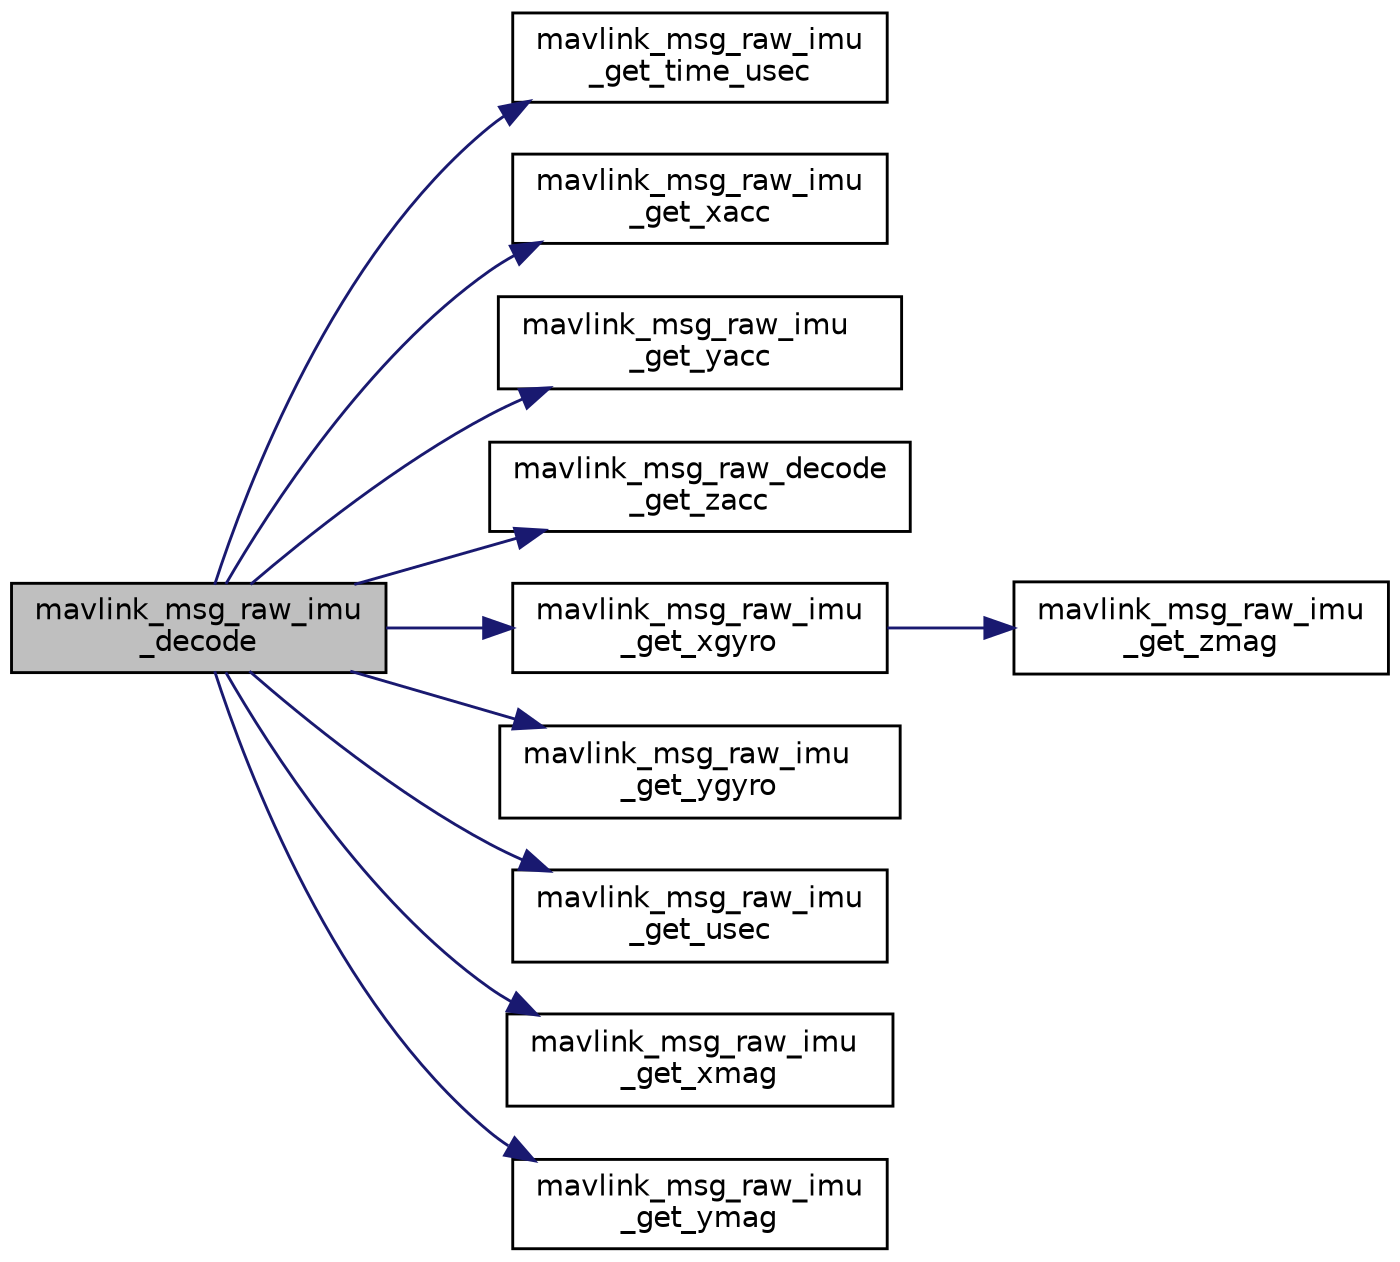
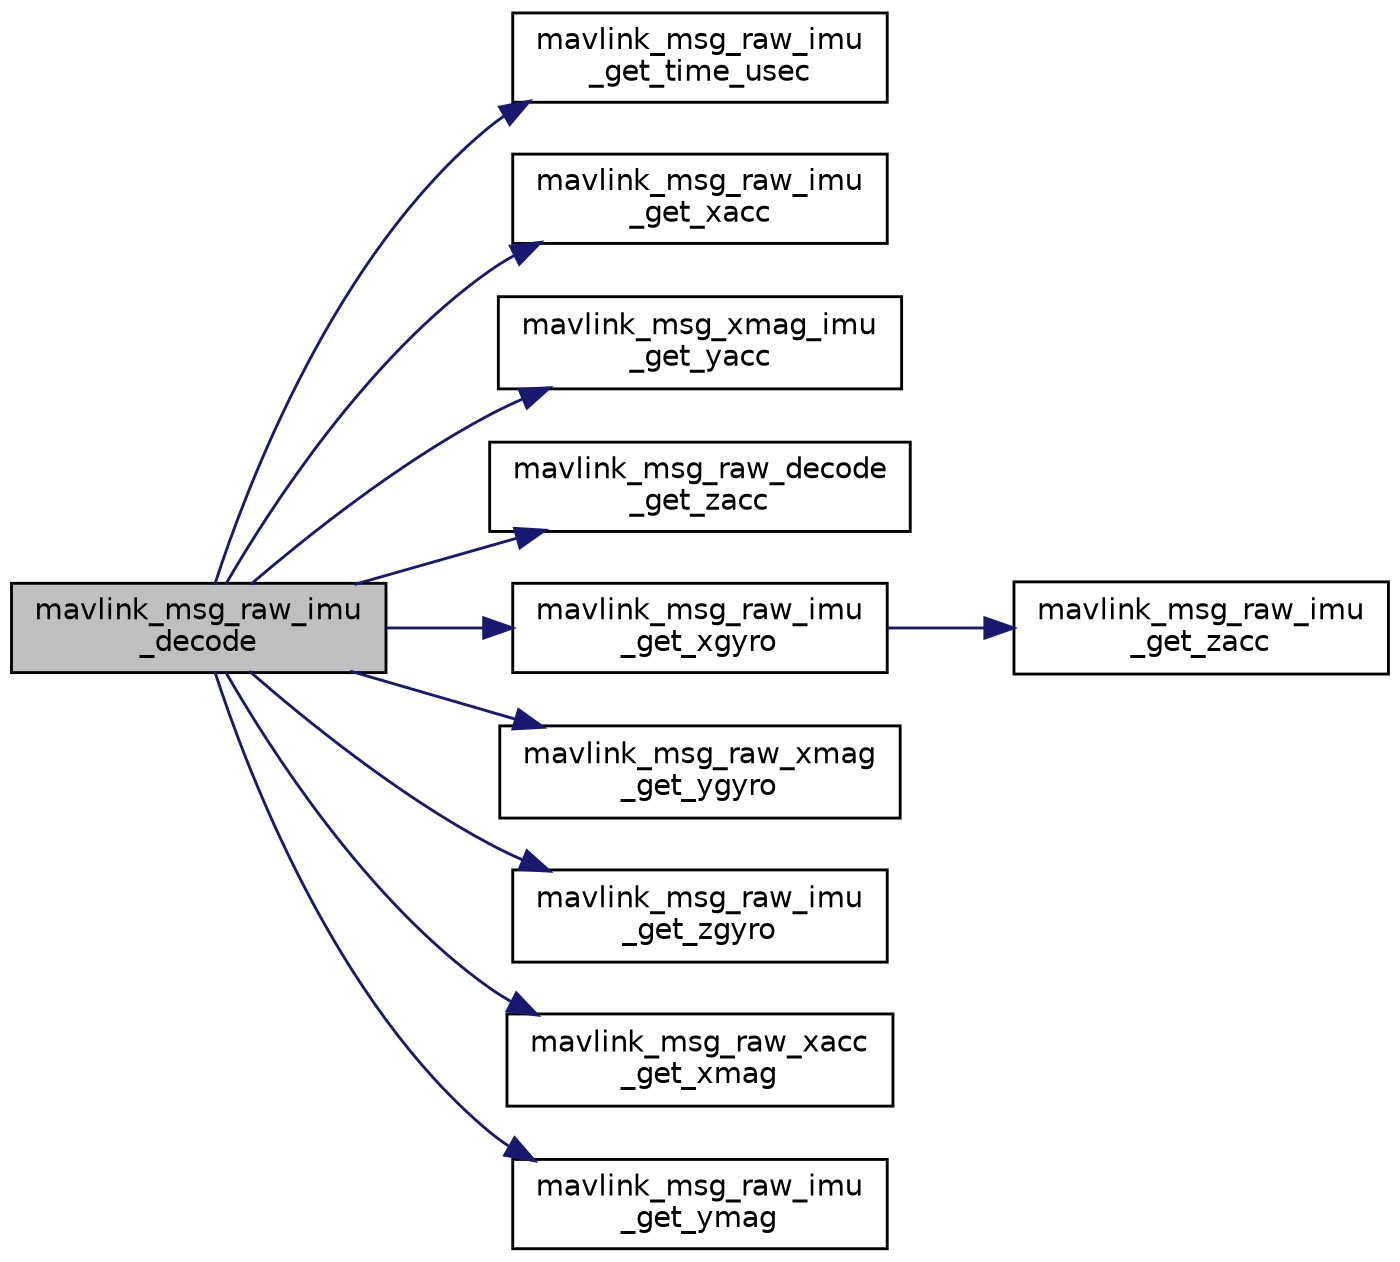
(700, 343) -> (700, 343)
(1201, 628) -> (1201, 628)
(700, 772) -> (700, 772)
(700, 916) -> (700, 916)
(700, 1060) -> (700, 1060)
